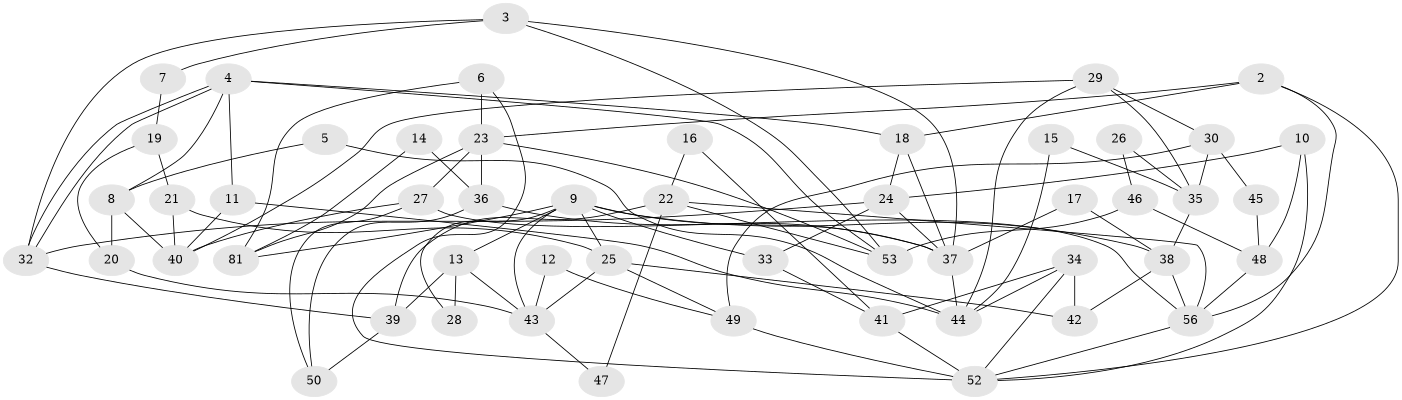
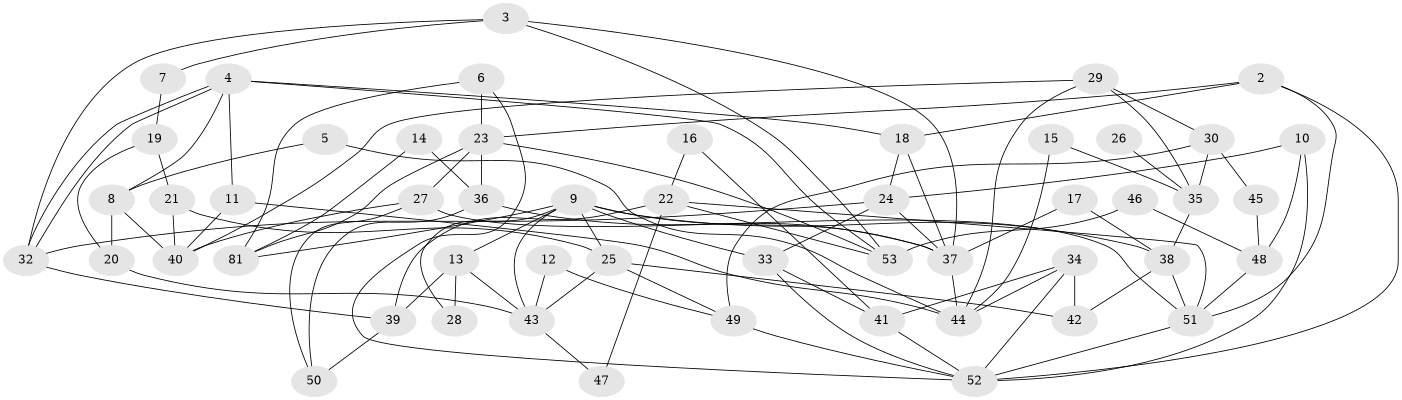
(1125, 163) -> none
(1191, 321) -> (1191, 321)
none -> (857, 339)
